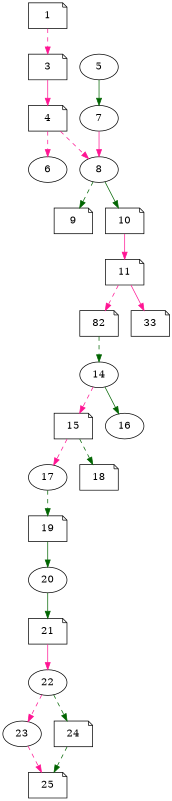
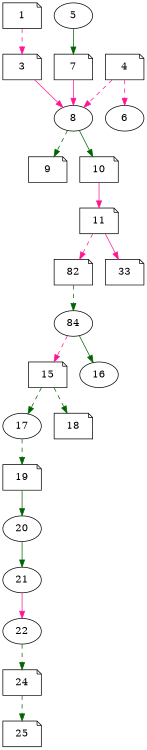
(48, 89) -> (46, 91)
(99, 118) -> (73, 67)
(99, 375) -> (73, 323)
(62, 449) -> (36, 398)
(48, 631) -> (22, 580)
(22, 734) -> none
